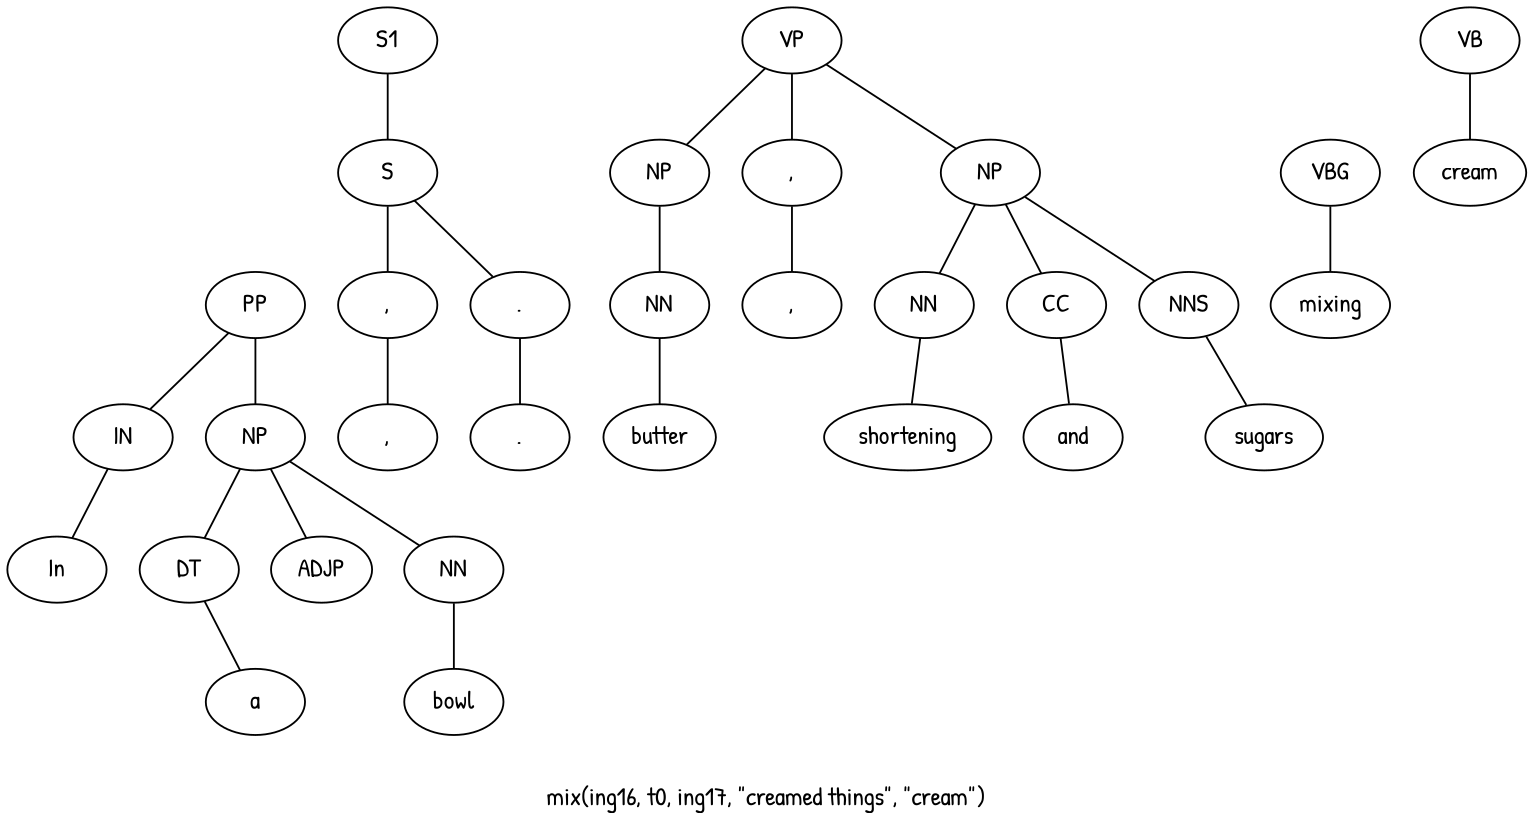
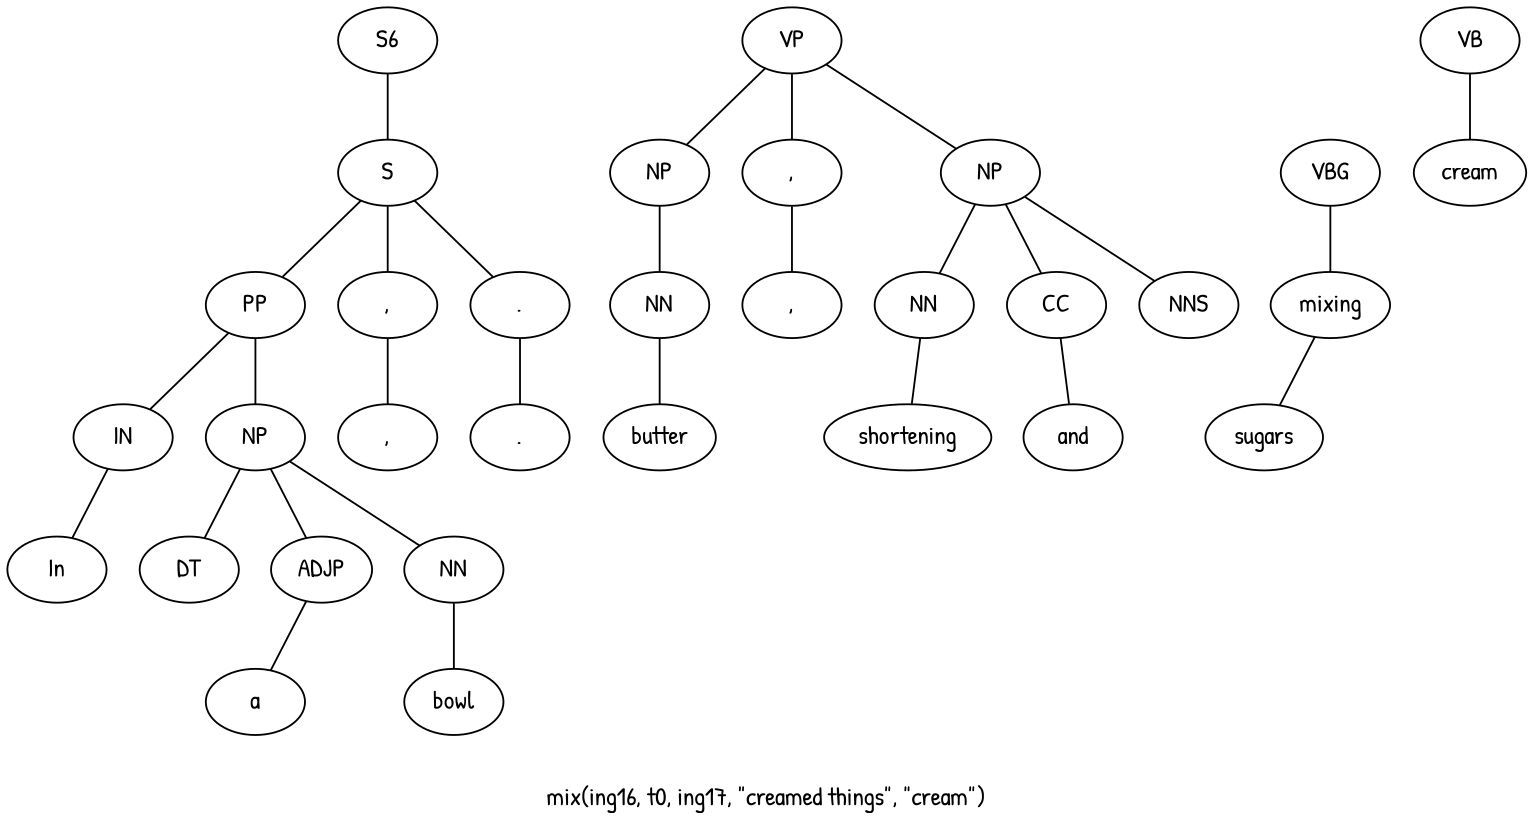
(388, 40) -> (388, 40)
none -> (322, 239)
(1226, 371) -> (1297, 371)
(222, 636) -> (288, 636)
